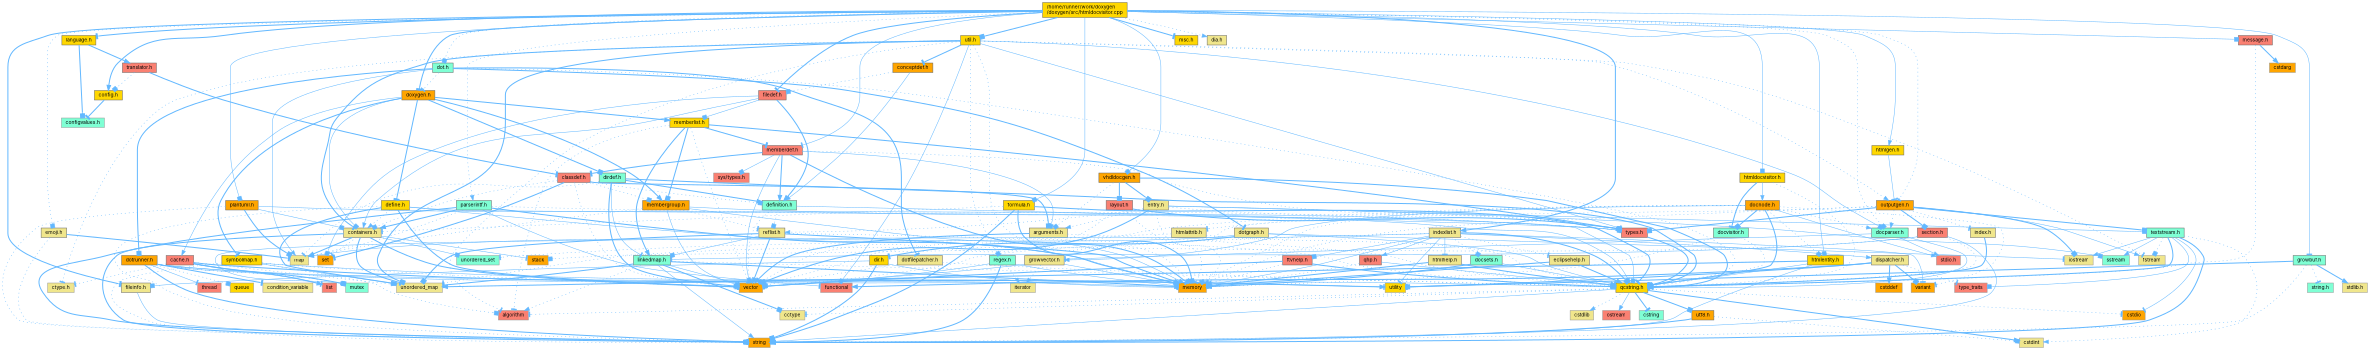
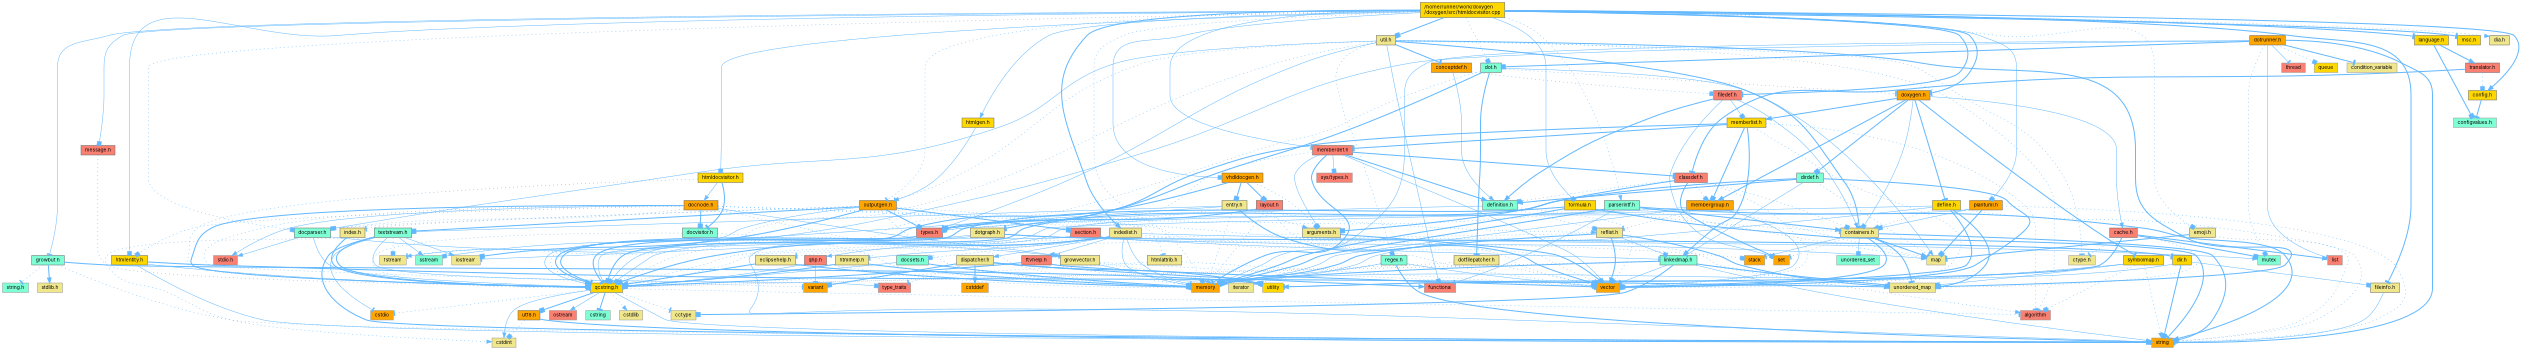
(970, 40) -> (1386, 40)
(2282, 68) -> none
(225, 95) -> (1878, 54)
(1008, 230) -> (1121, 37)
(1725, 243) -> (816, 274)
(786, 244) -> (1388, 274)
(896, 276) -> (1345, 276)
(1822, 314) -> (539, 300)
